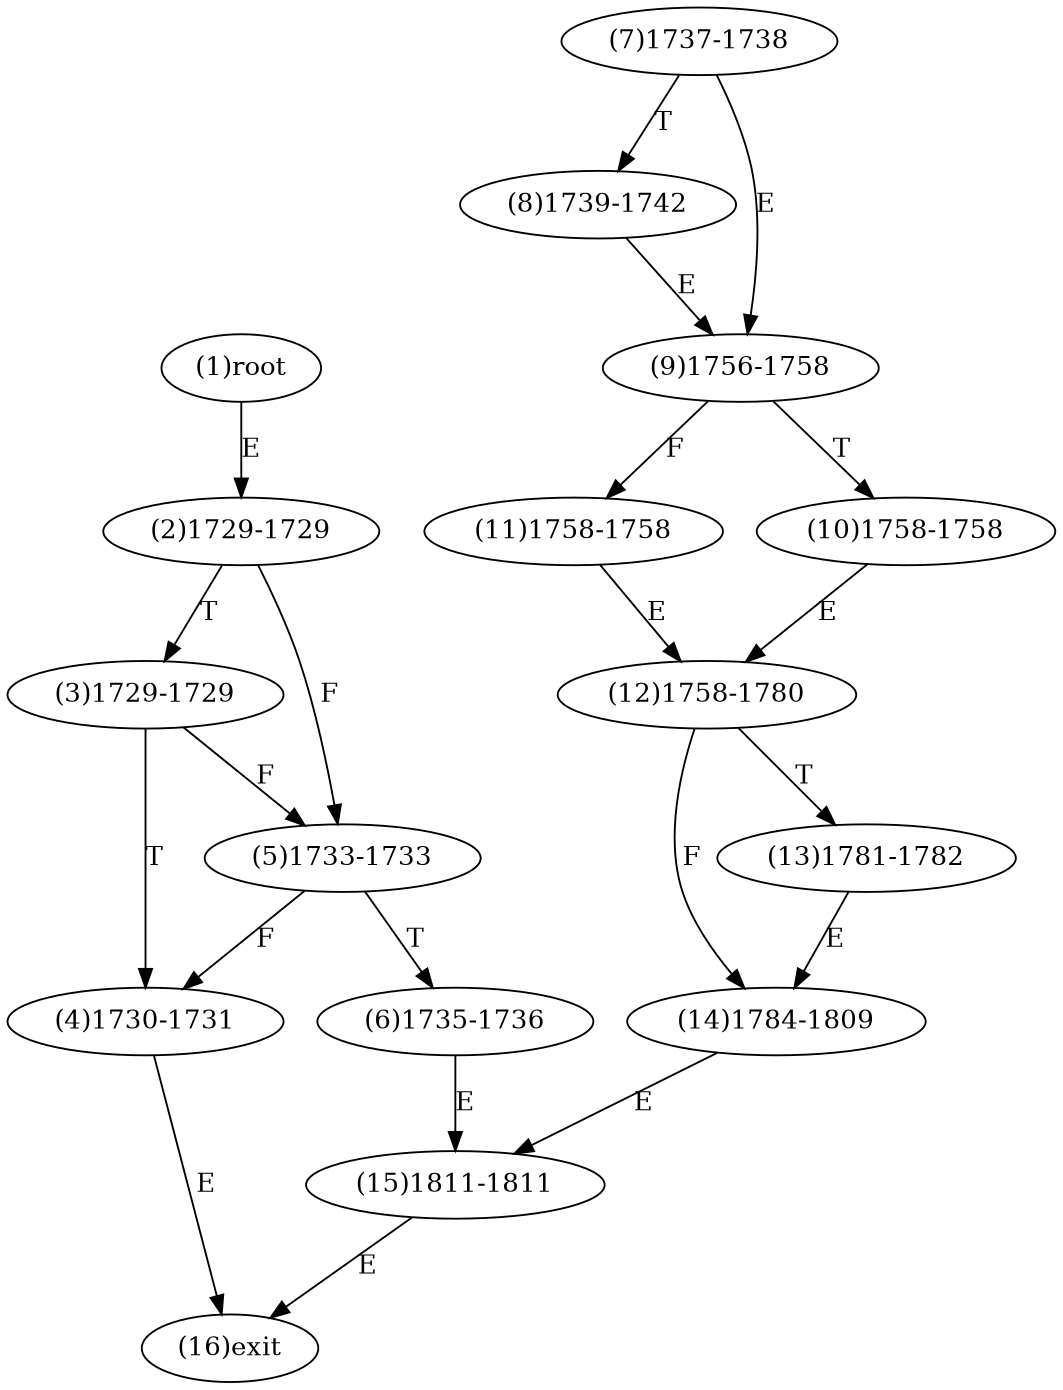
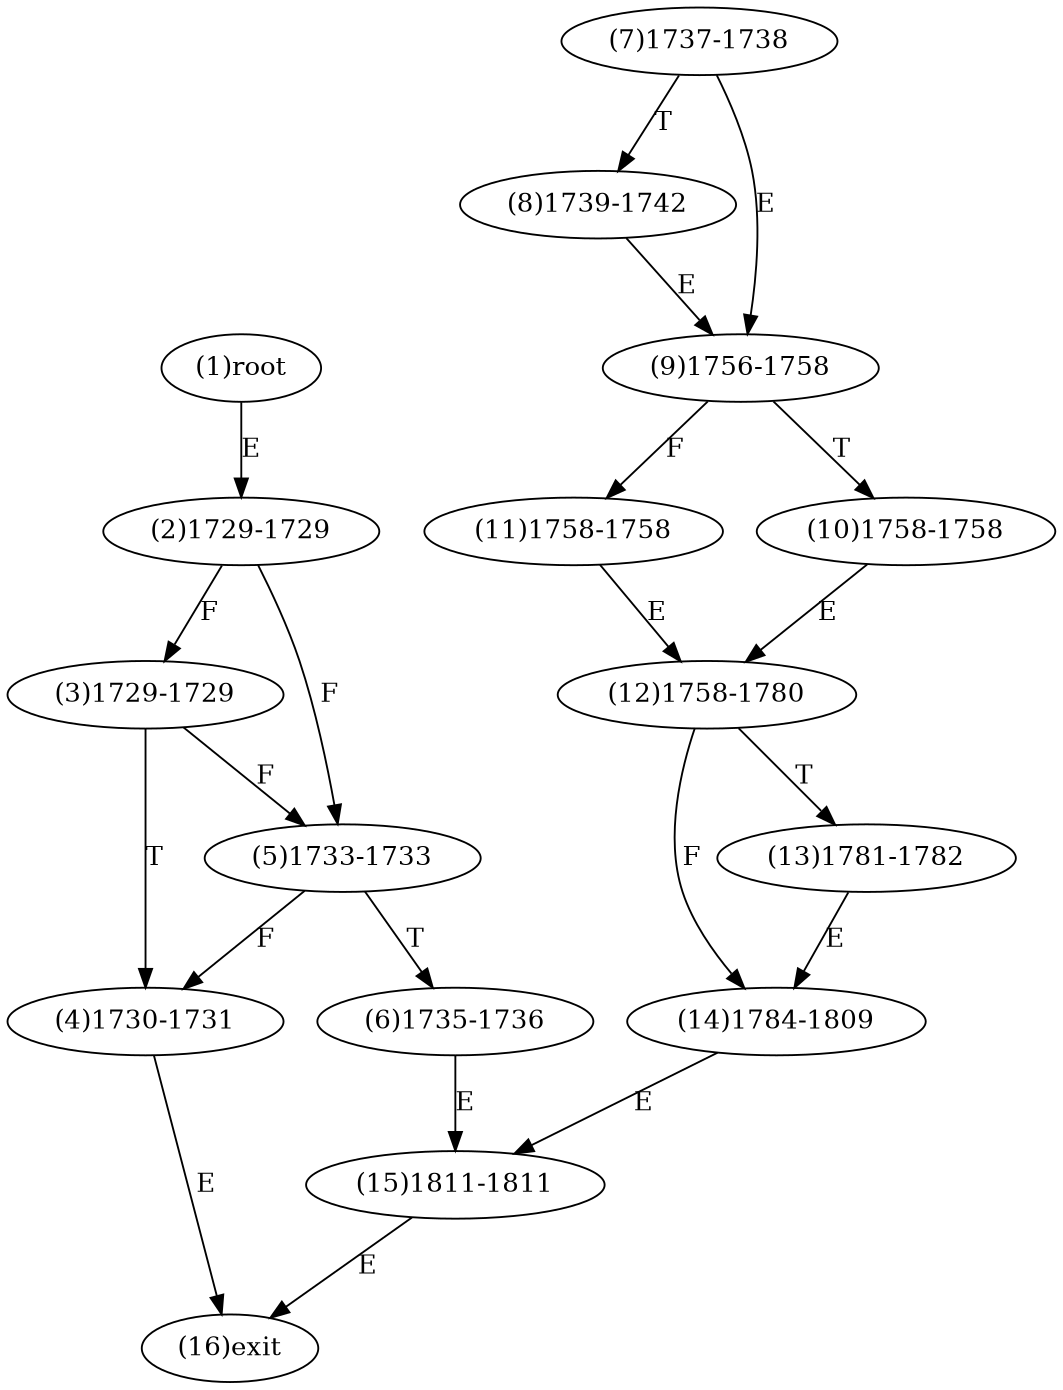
(209, 613) -> (209, 613)
